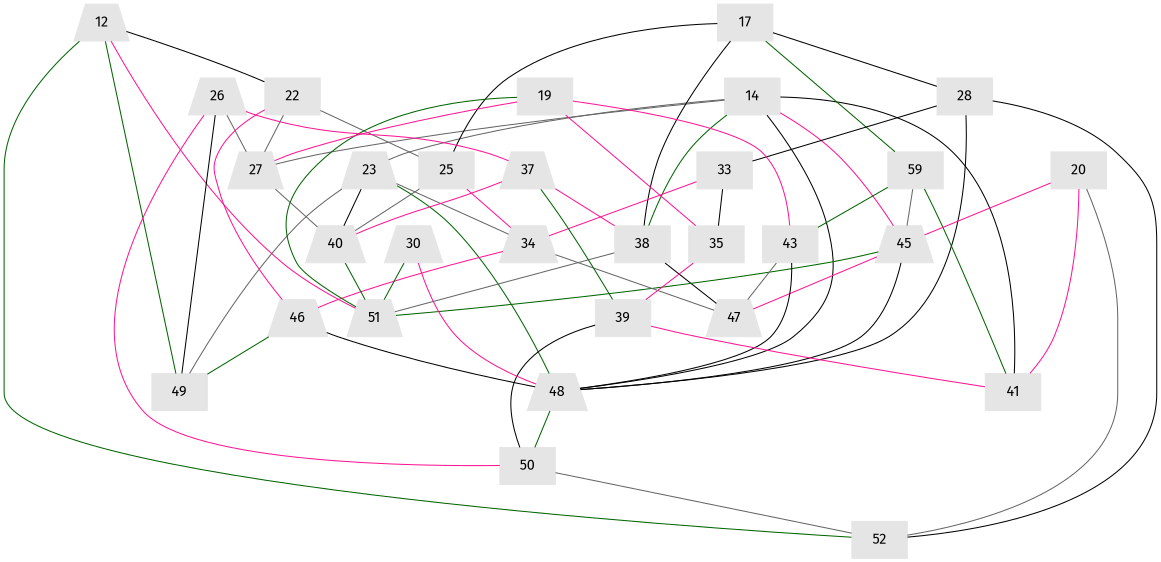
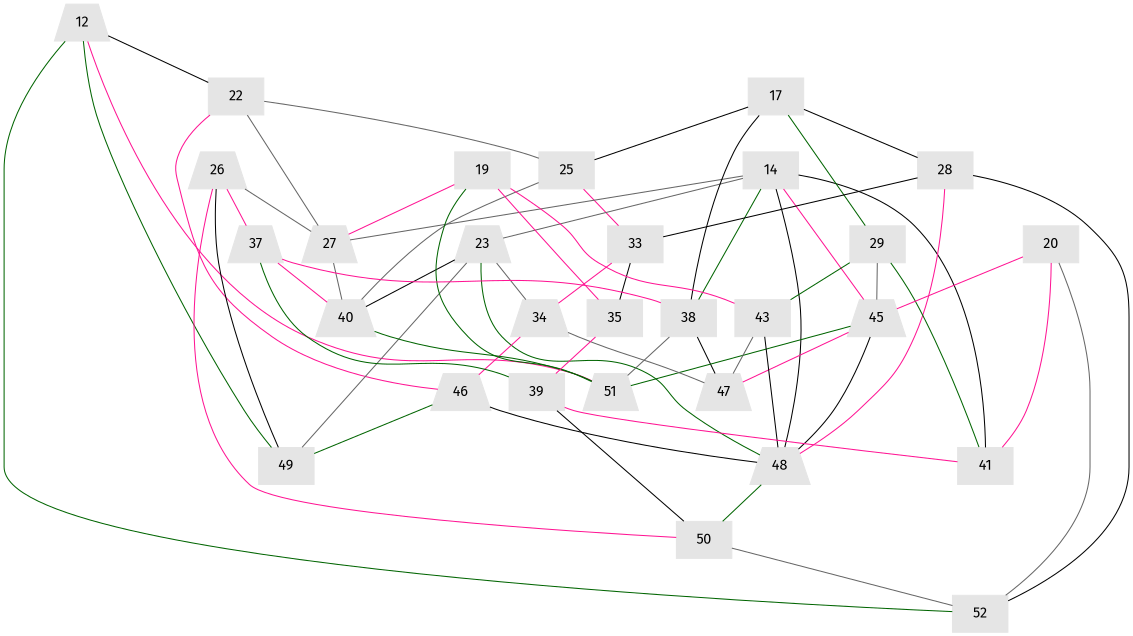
(916, 170) -> (878, 244)
(489, 208) -> (600, 207)
(414, 244) -> none
(857, 350) -> (911, 343)
